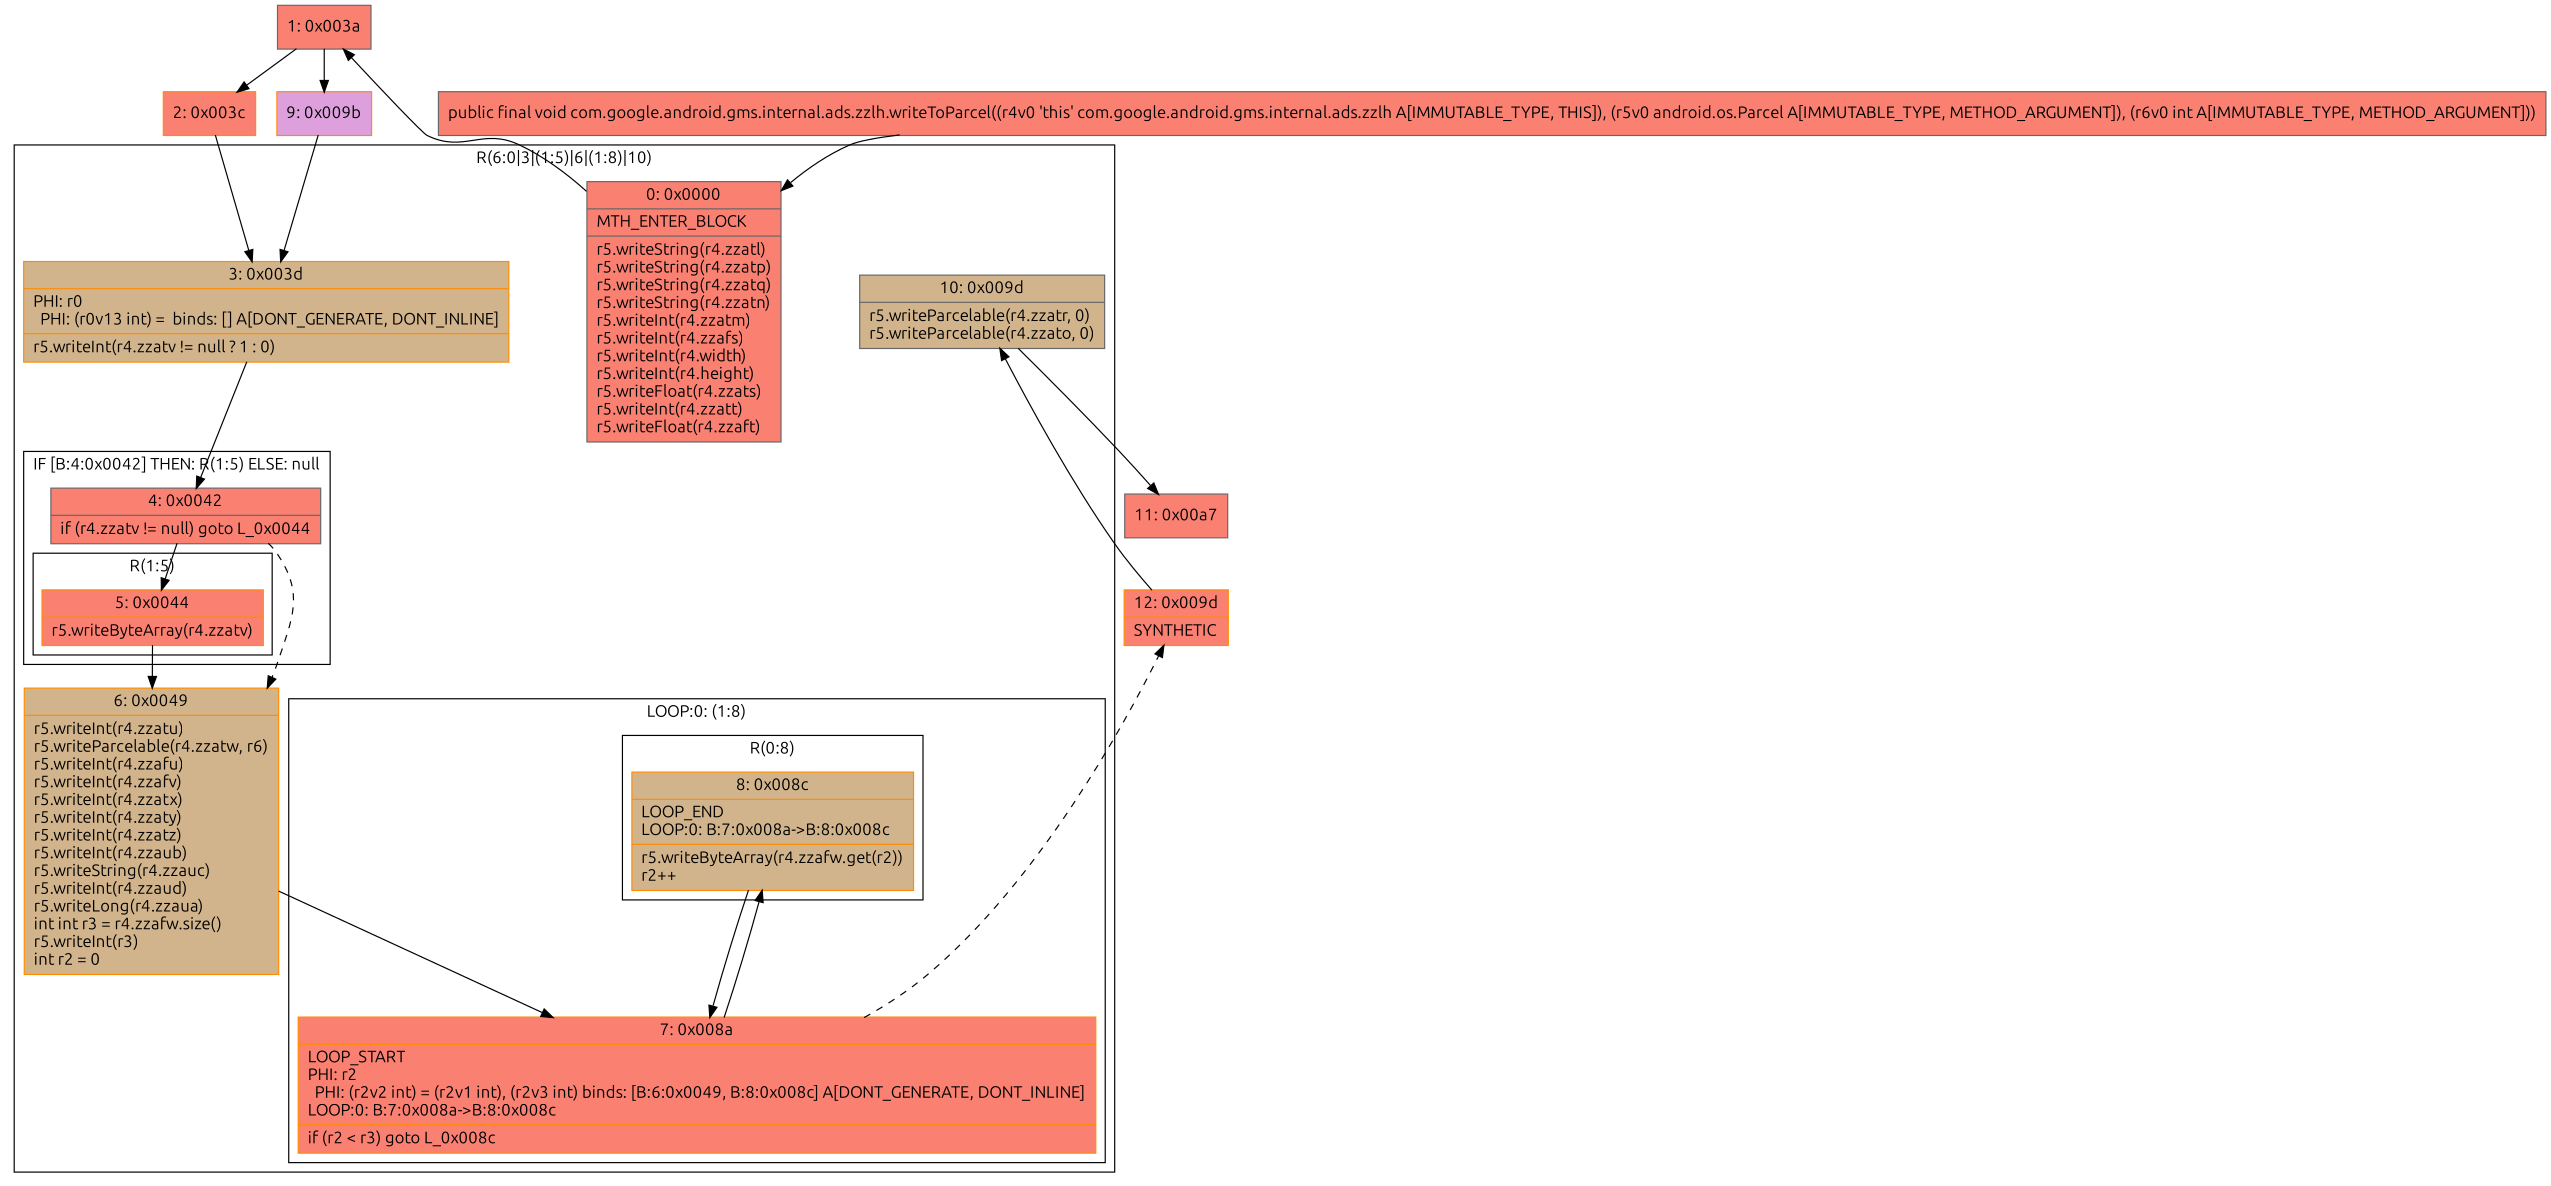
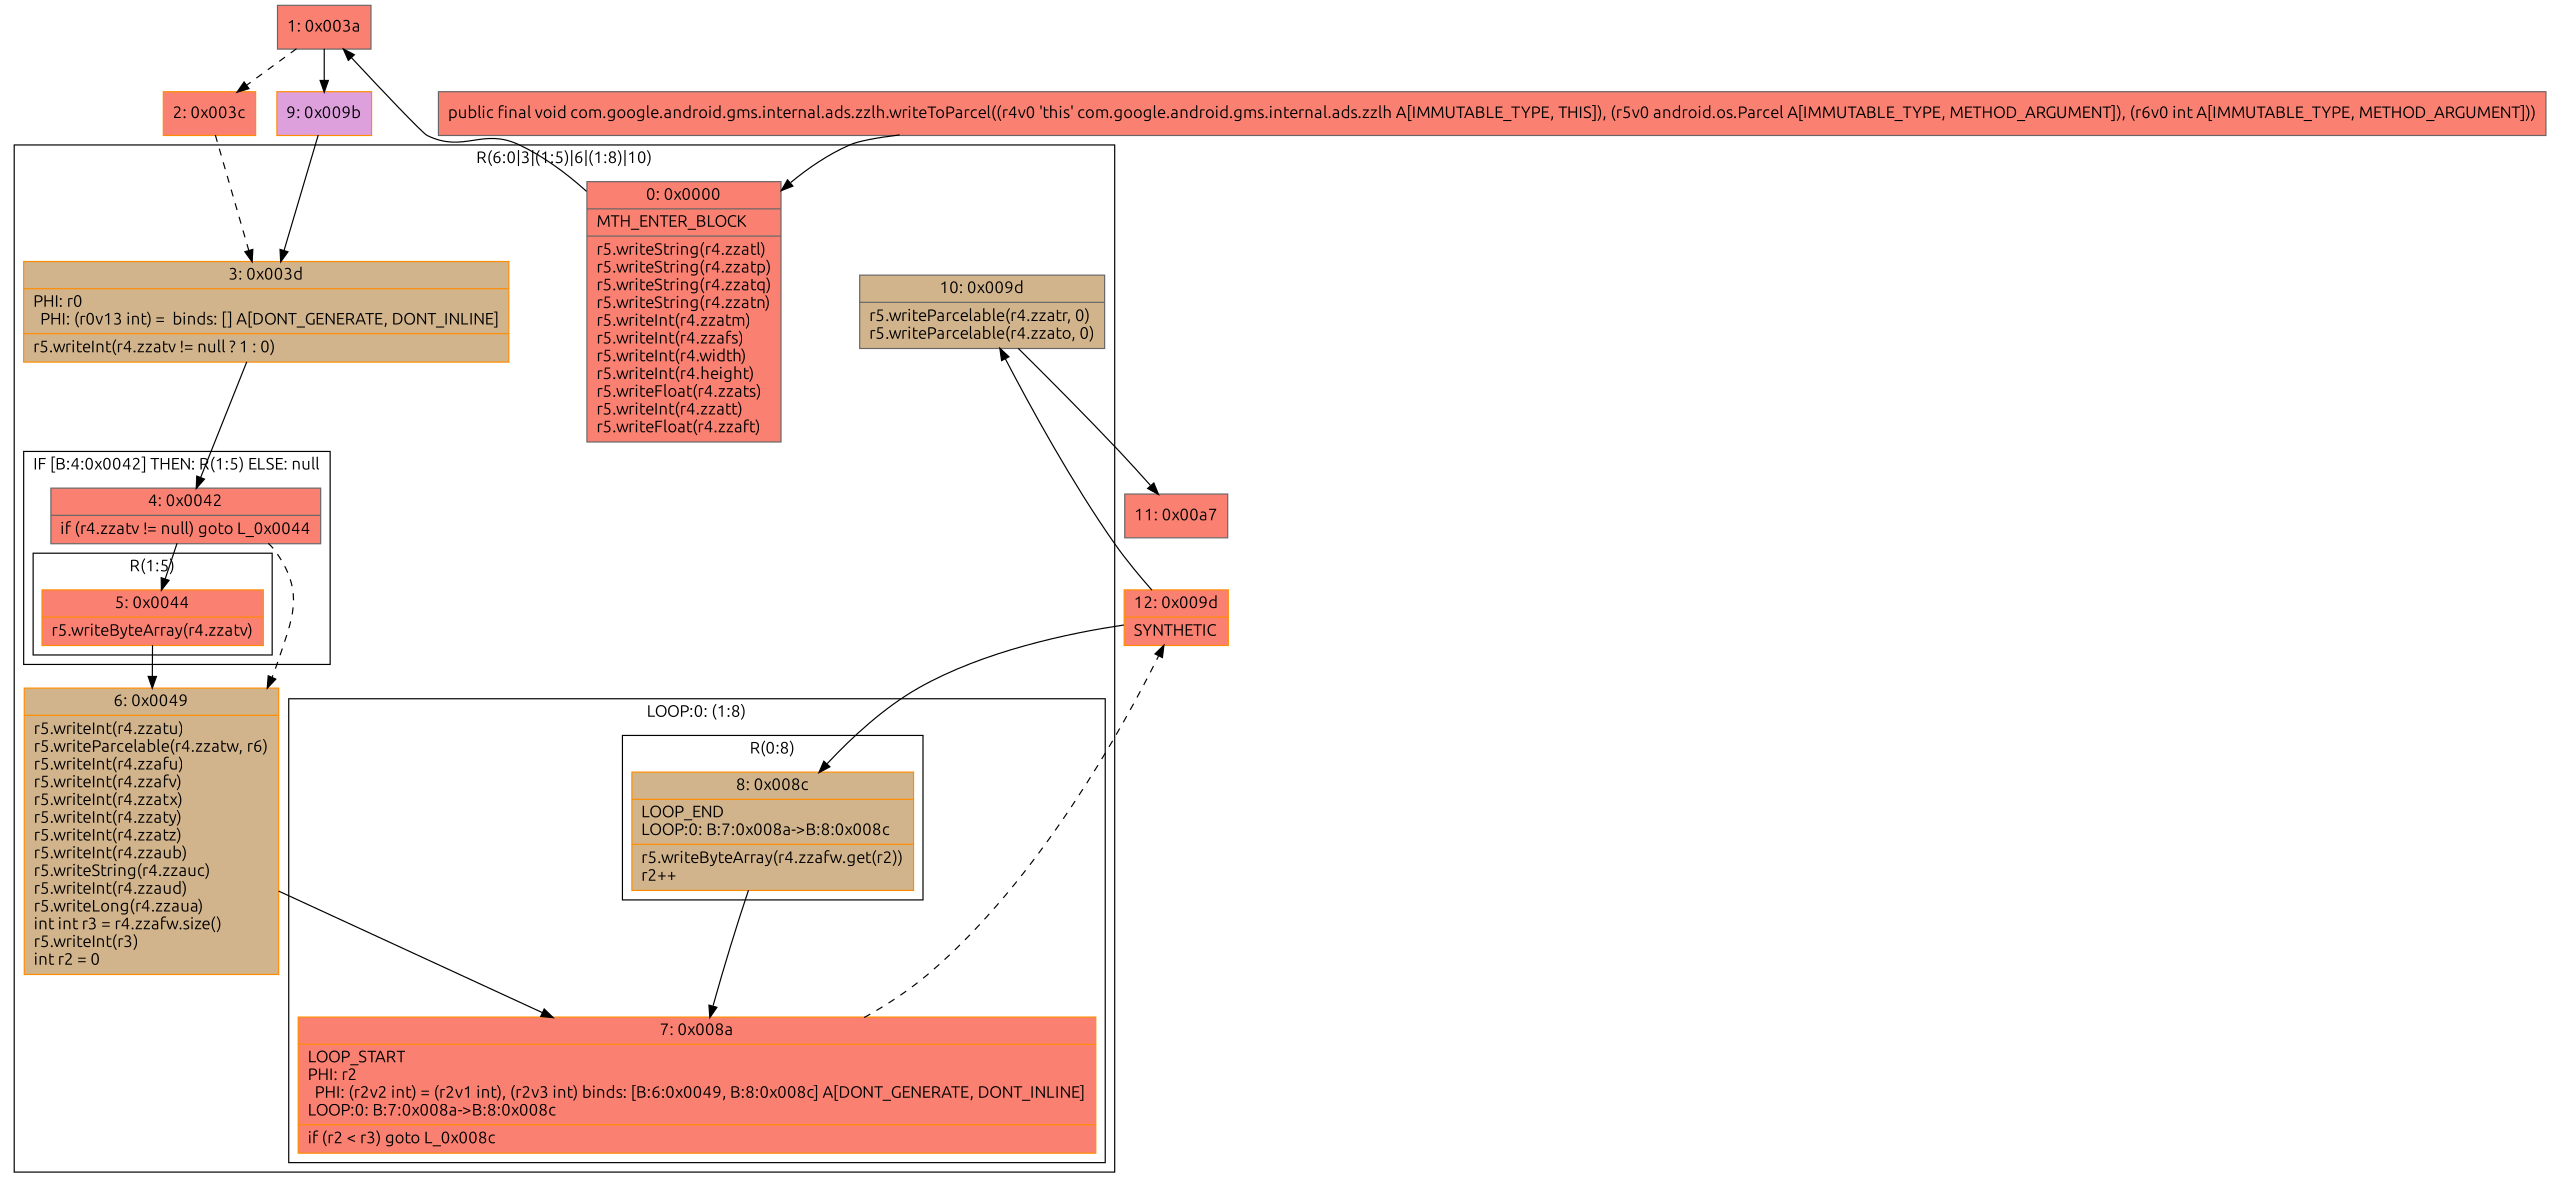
(272, 67) -> (272, 67)
(232, 193) -> (232, 193)
(742, 960) -> (962, 667)
